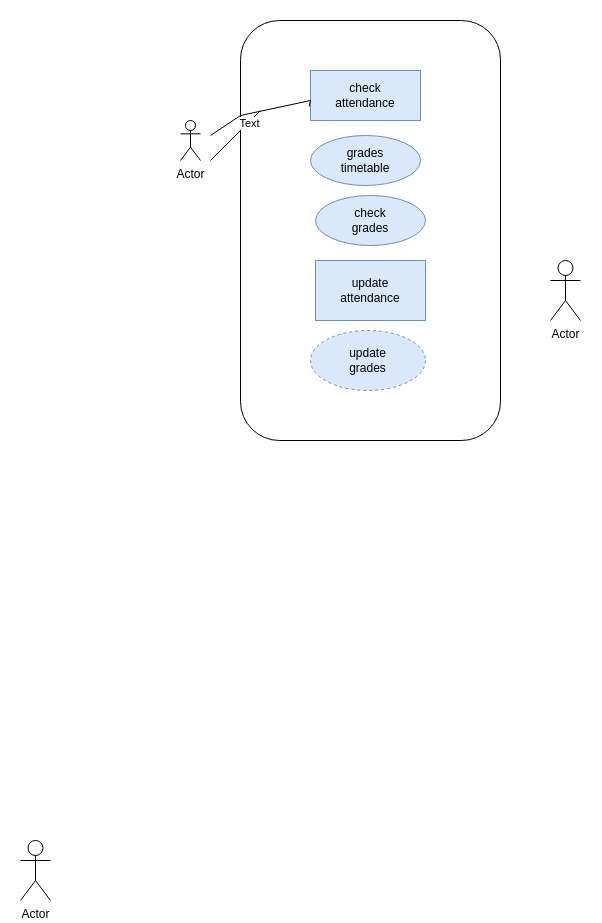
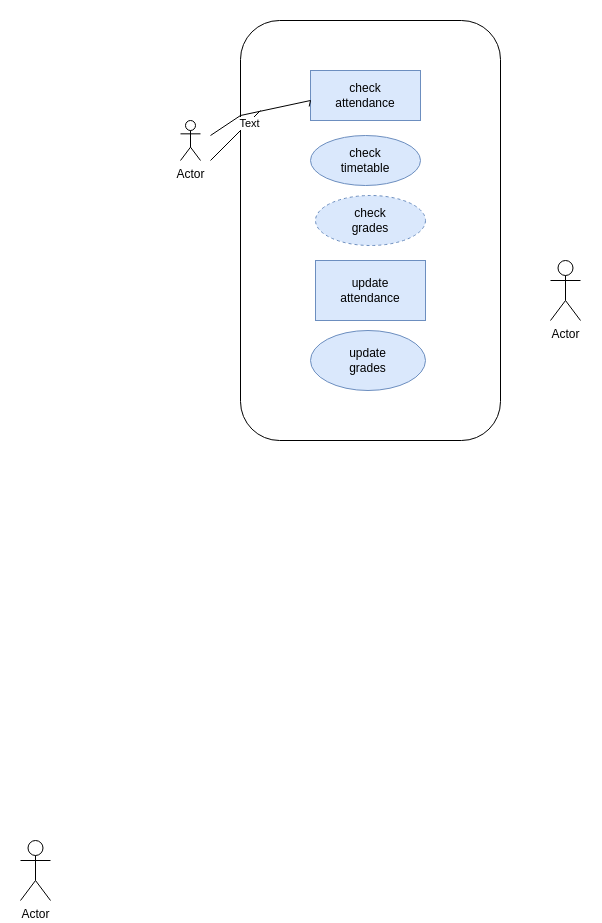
(366, 161) -> (366, 161)
(371, 221) -> (371, 221)
(368, 361) -> (368, 361)
